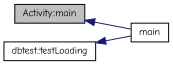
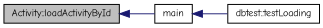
(50, 14) -> (62, 14)
(118, 38) -> (215, 14)
